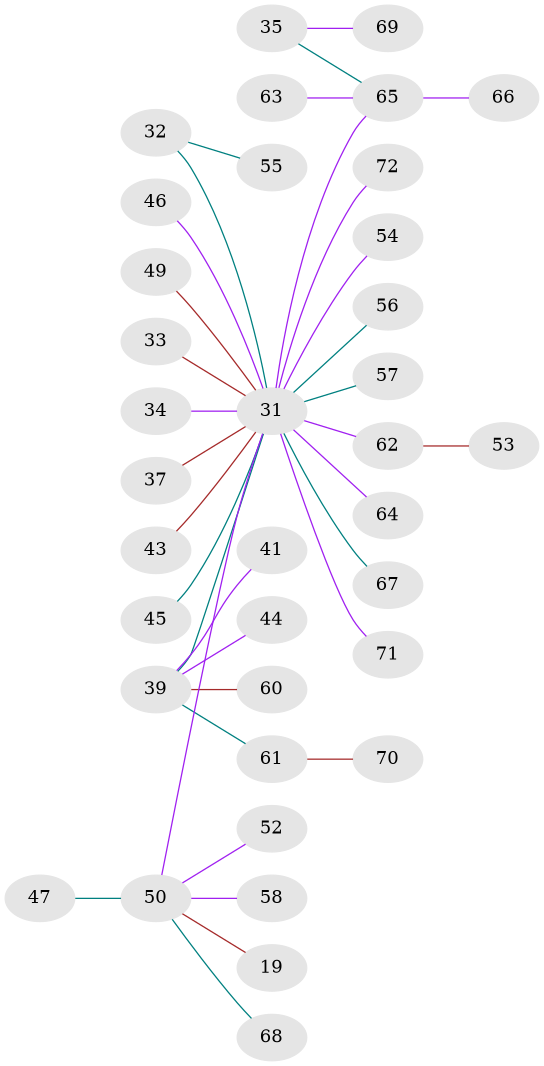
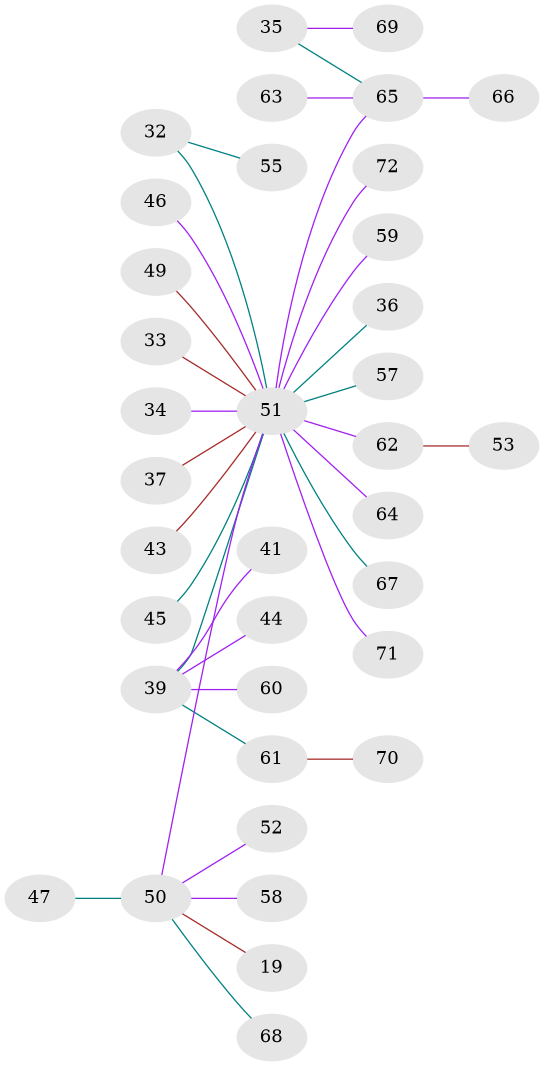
(388, 237) -> (388, 237)
(388, 307) -> (388, 307)
(272, 411) -> (272, 411)
(214, 690) -> (214, 690)
